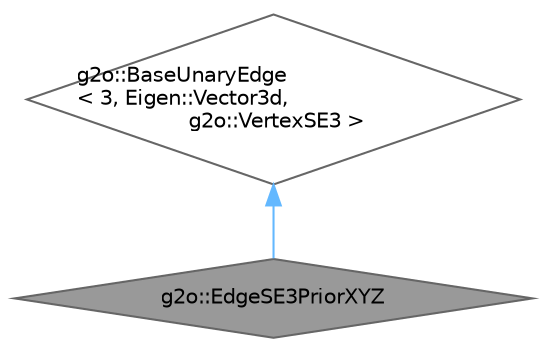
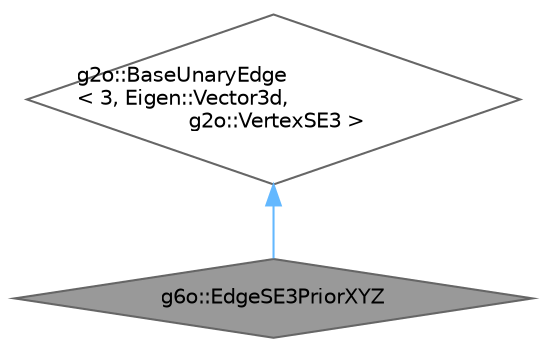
(274, 298) -> (274, 298)
